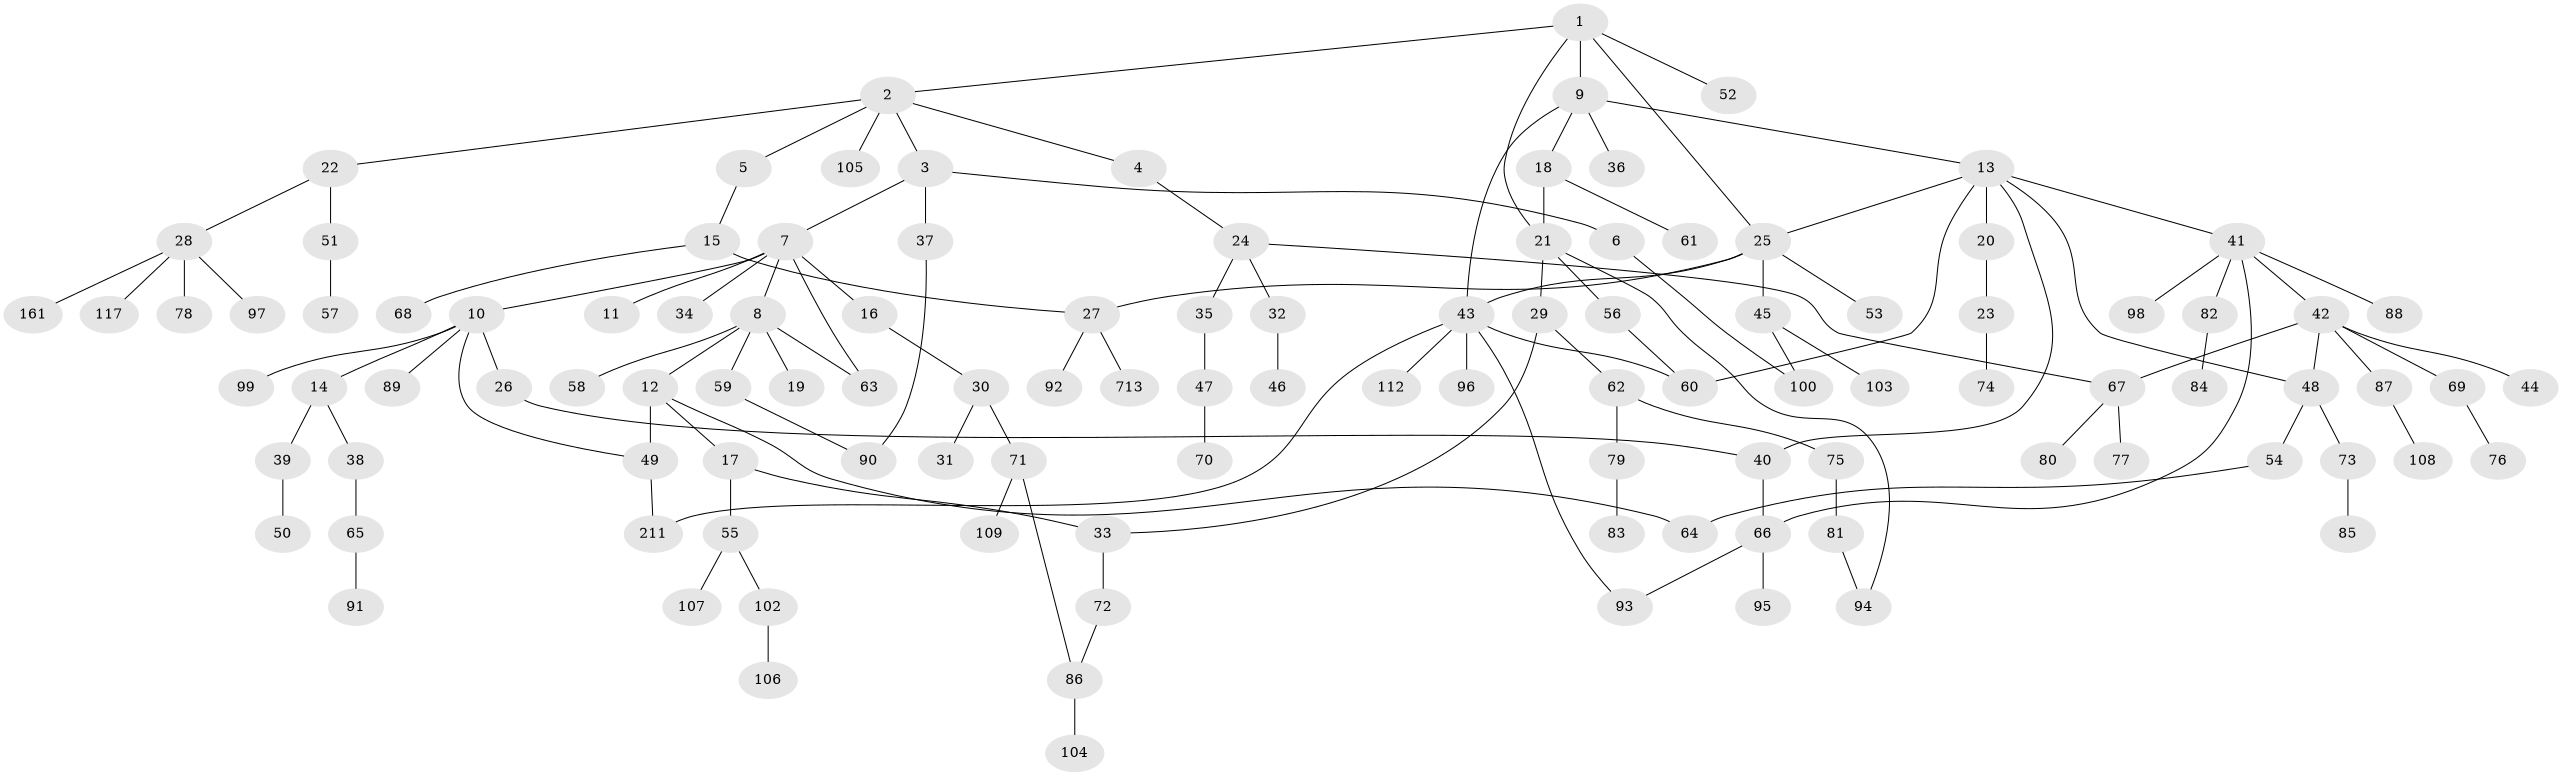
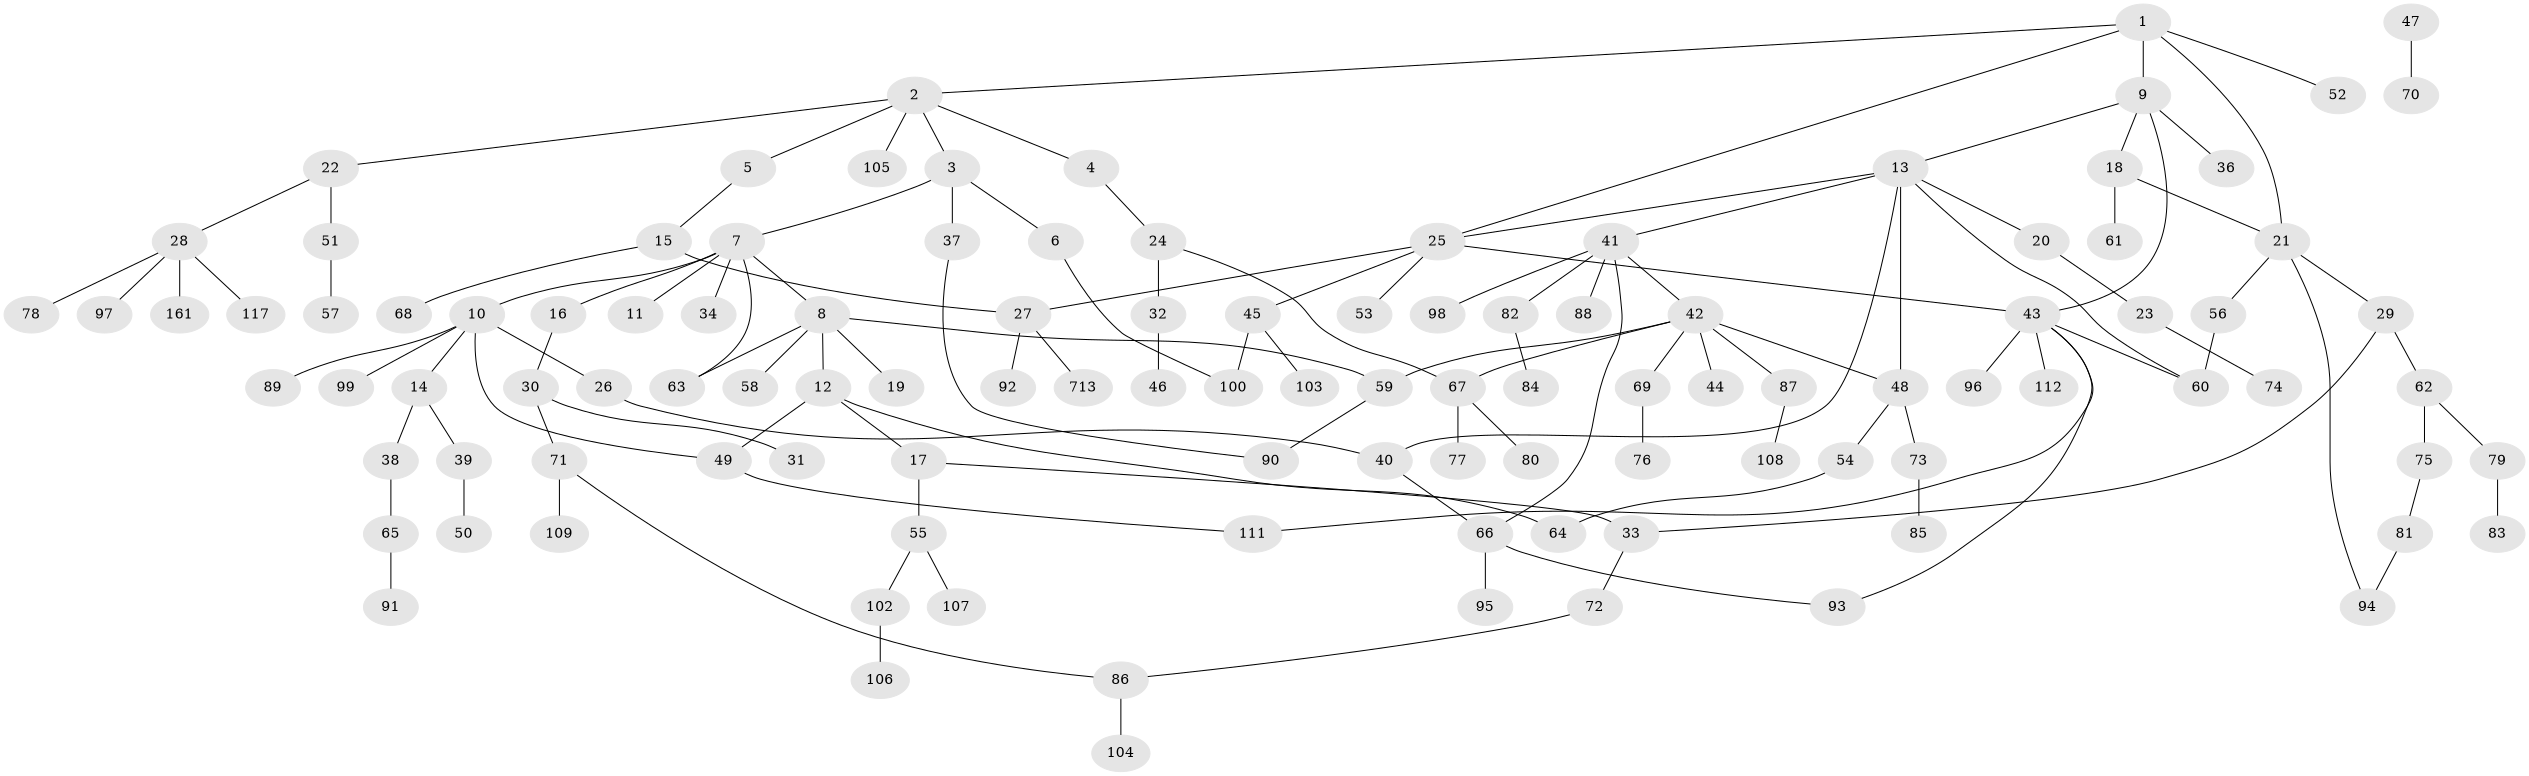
(1205, 315) -> none
none -> (1537, 346)
(653, 534) -> (1253, 534)
